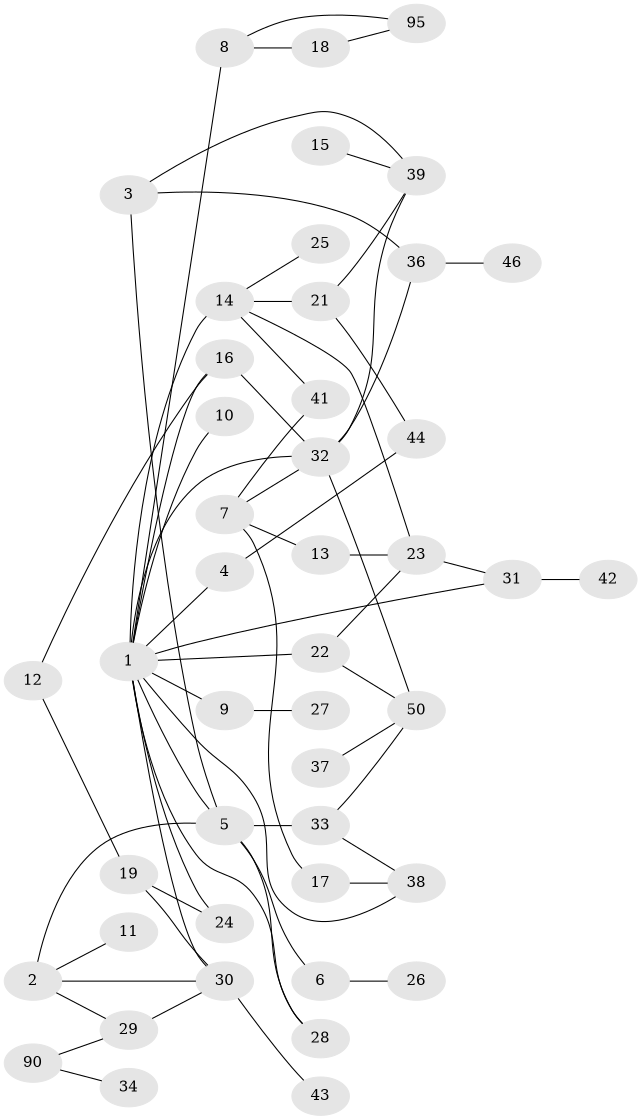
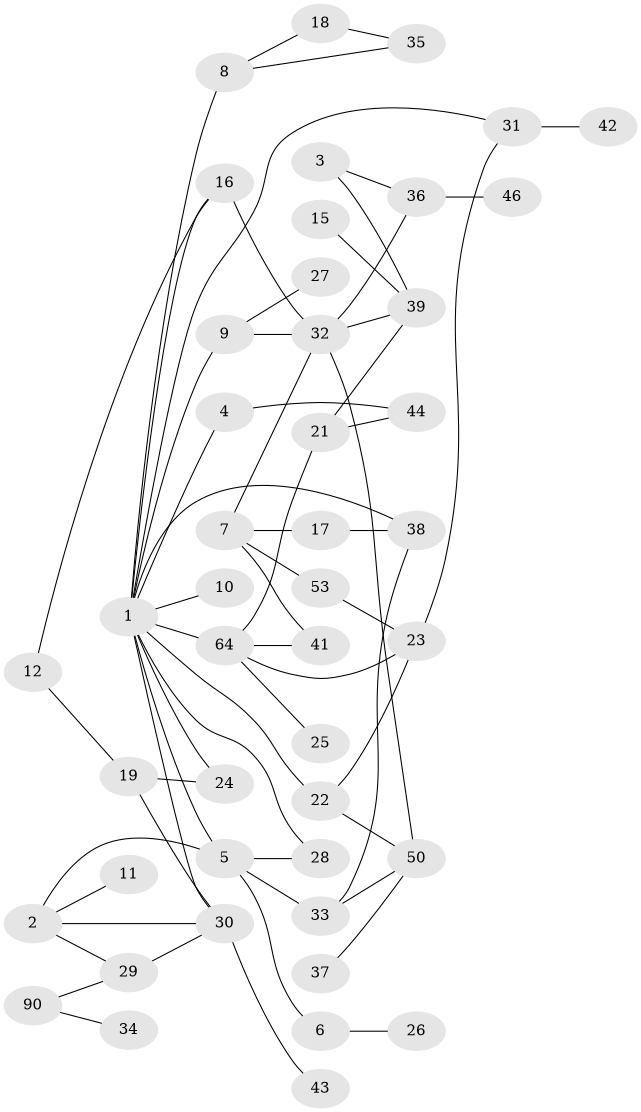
(417, 23) -> (417, 44)
(225, 301) -> (225, 646)
(181, 502) -> (273, 334)
(321, 555) -> (321, 588)
(164, 558) -> none
